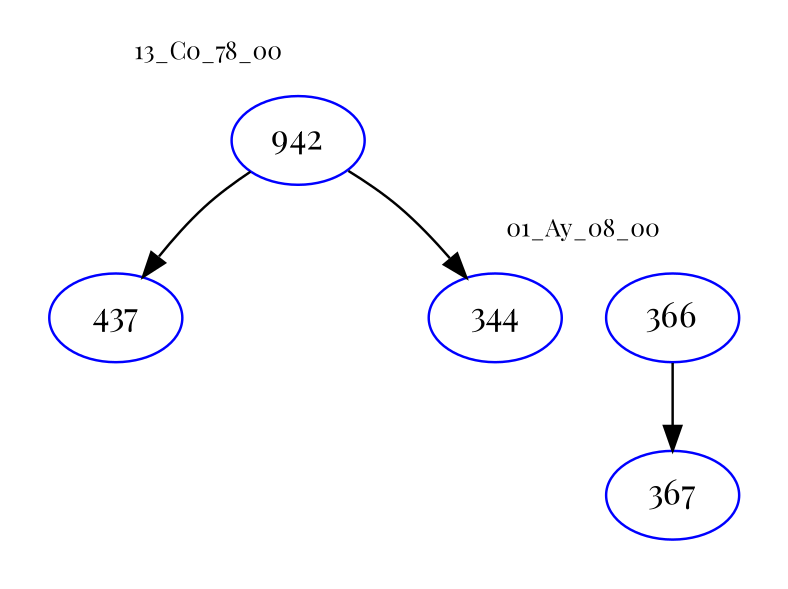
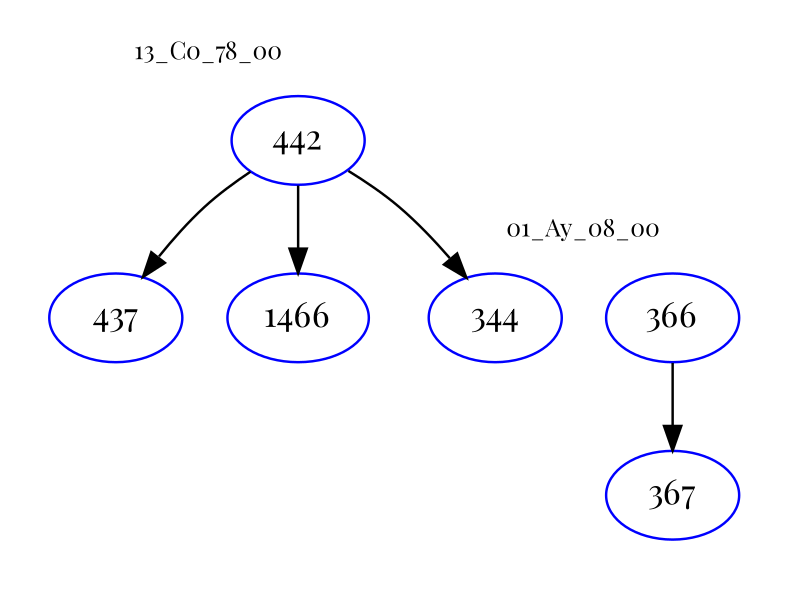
(298, 140) -> (298, 140)
none -> (298, 318)
